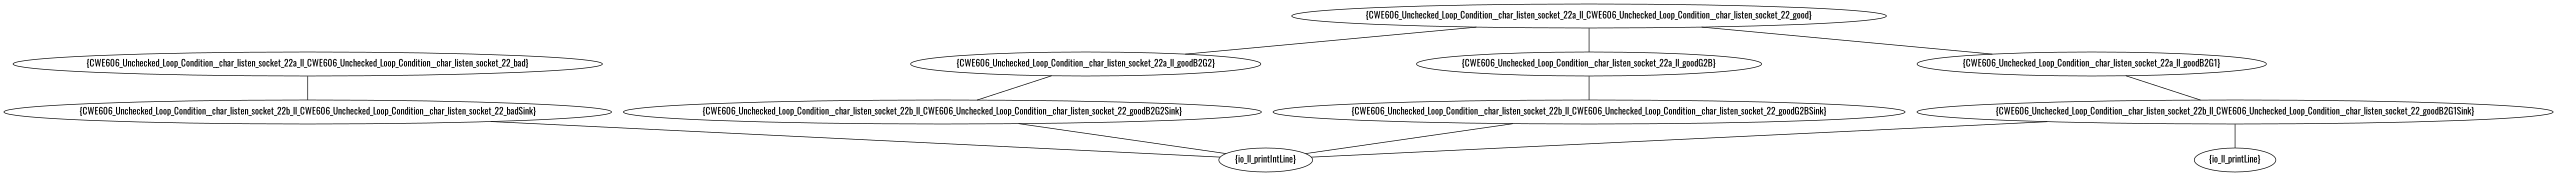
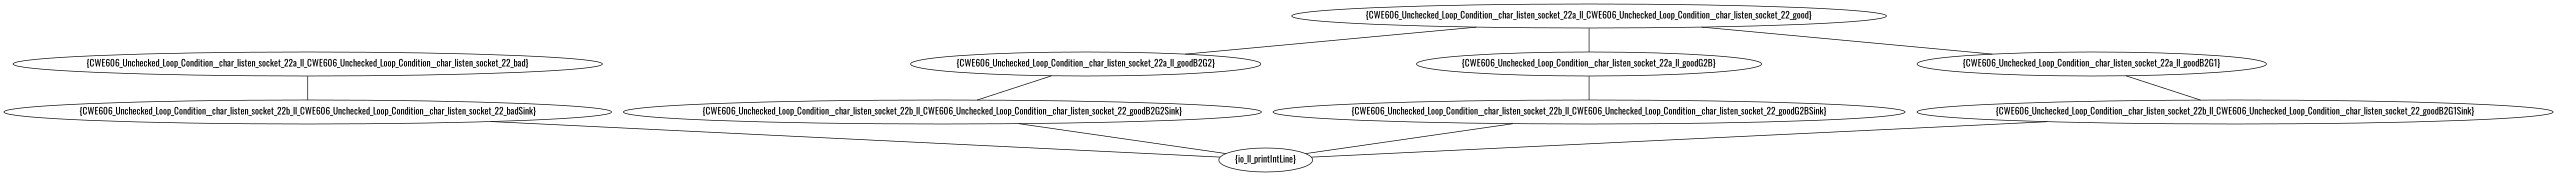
(2235, 160) -> none
